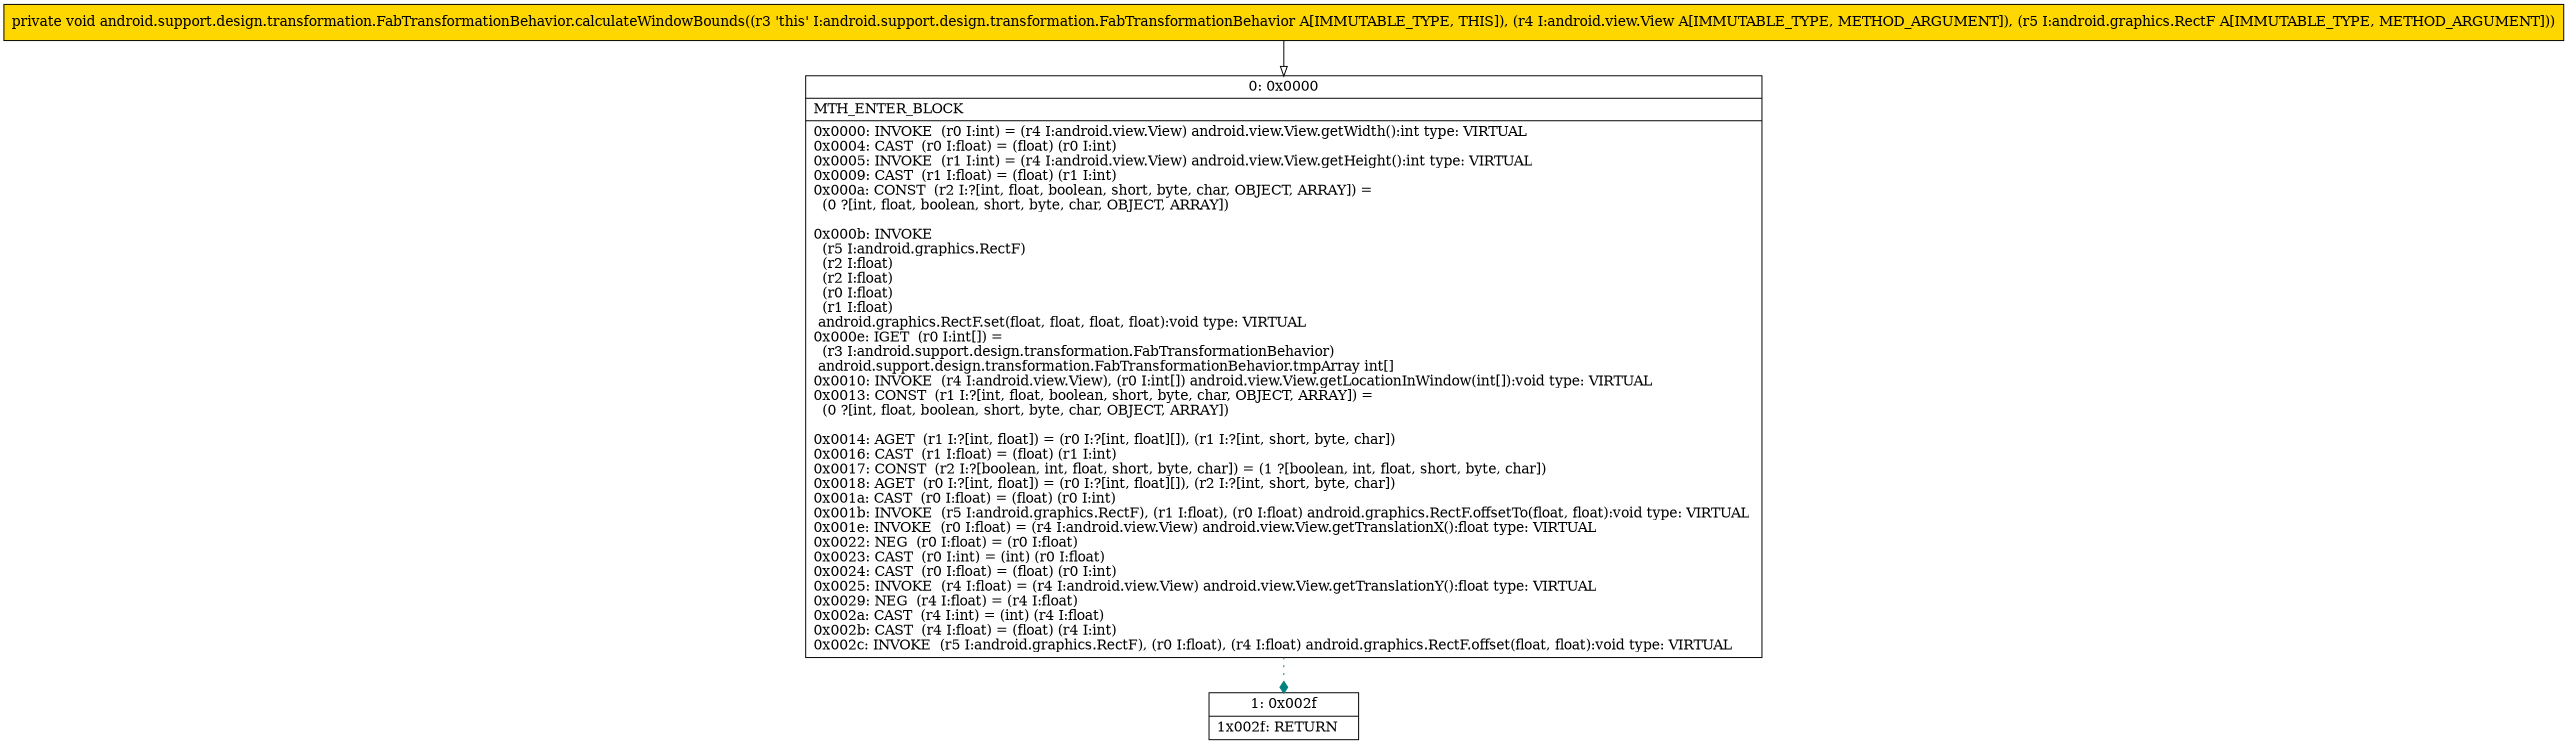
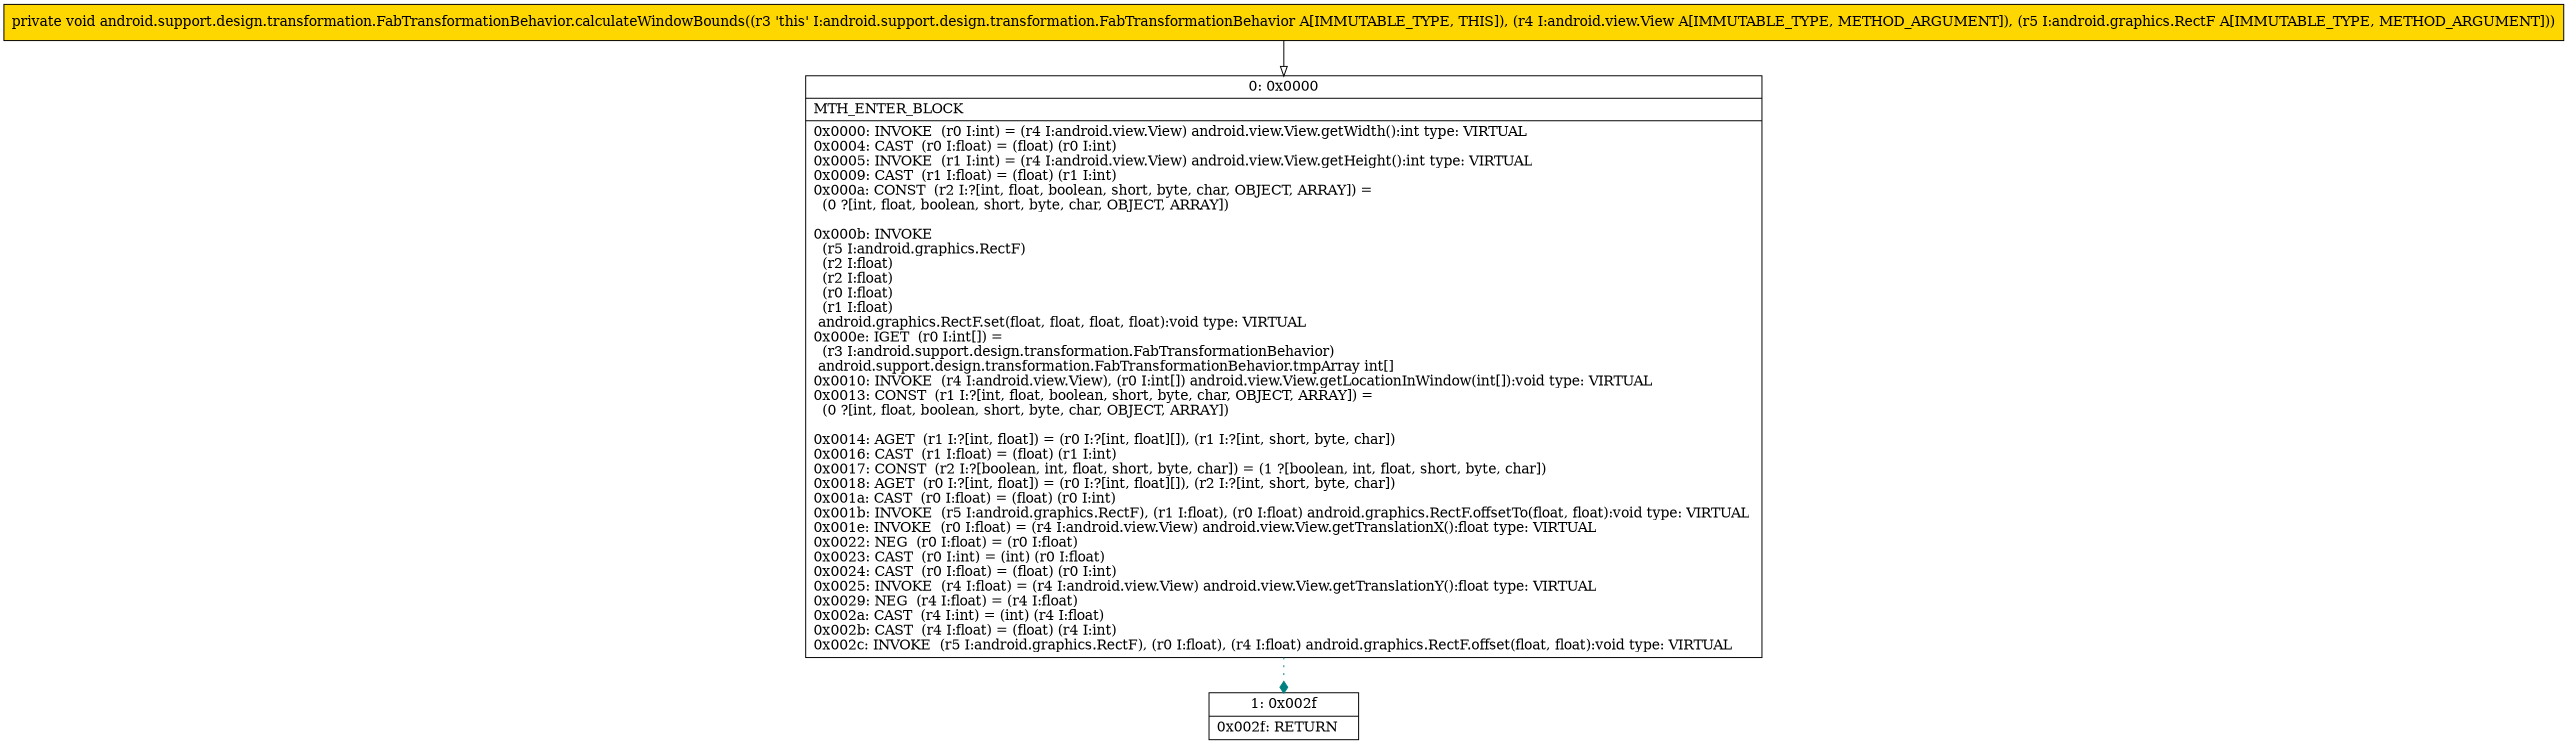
(1284, 727) -> (1284, 727)
